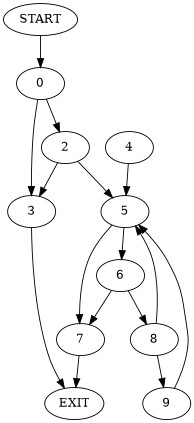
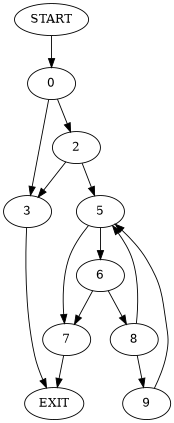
(129, 148) -> none
